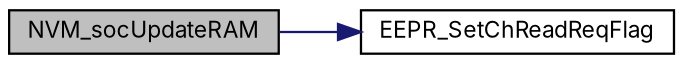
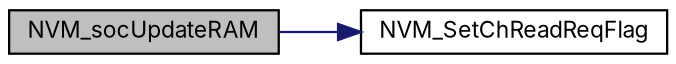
(517, 32) -> (514, 32)
